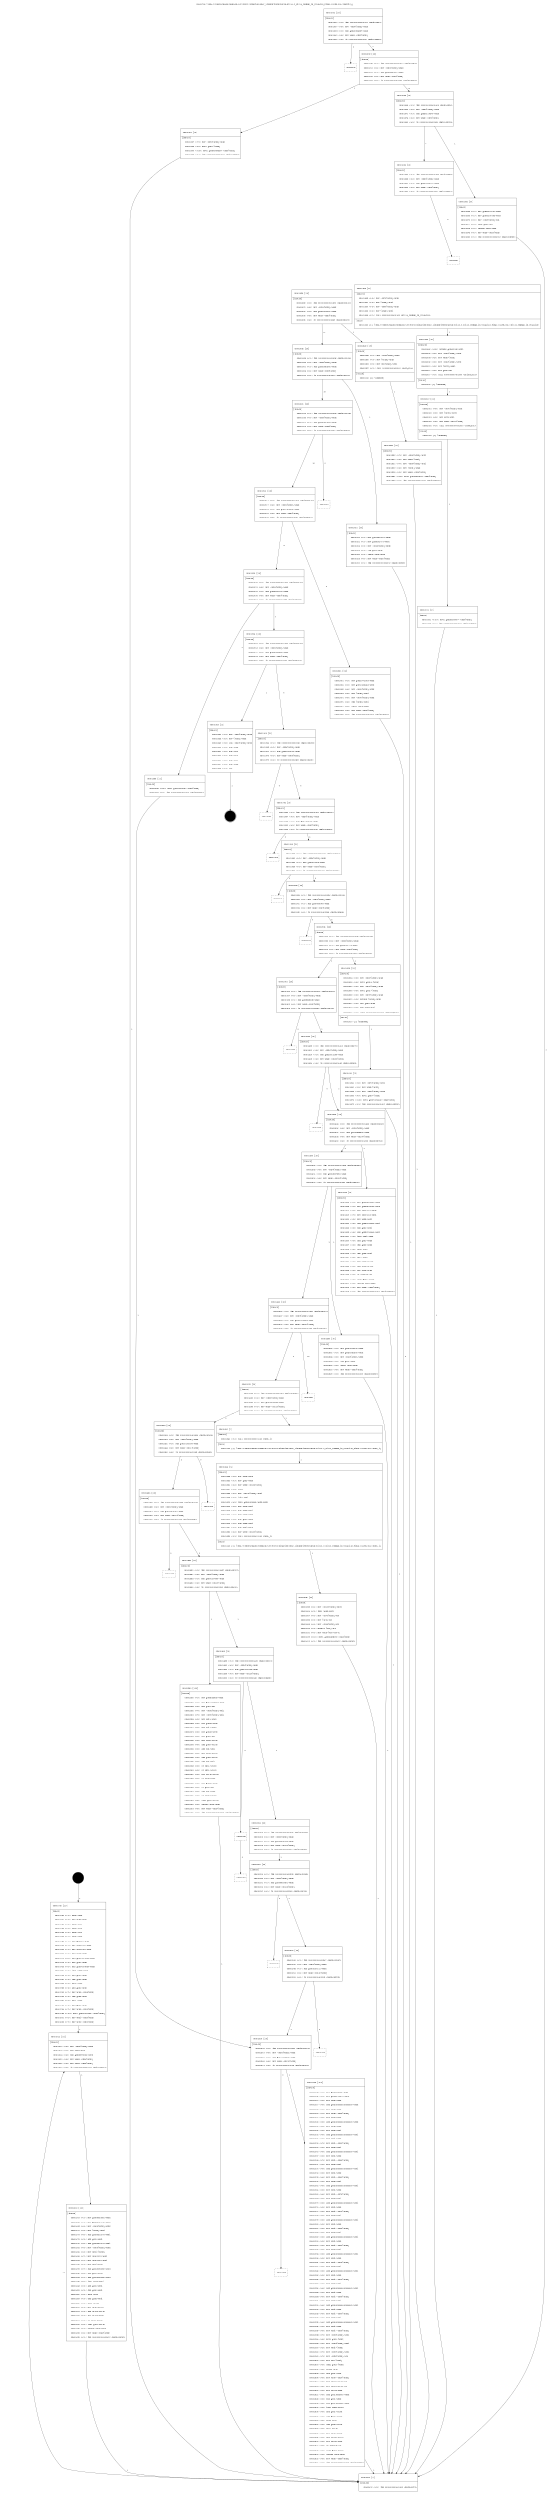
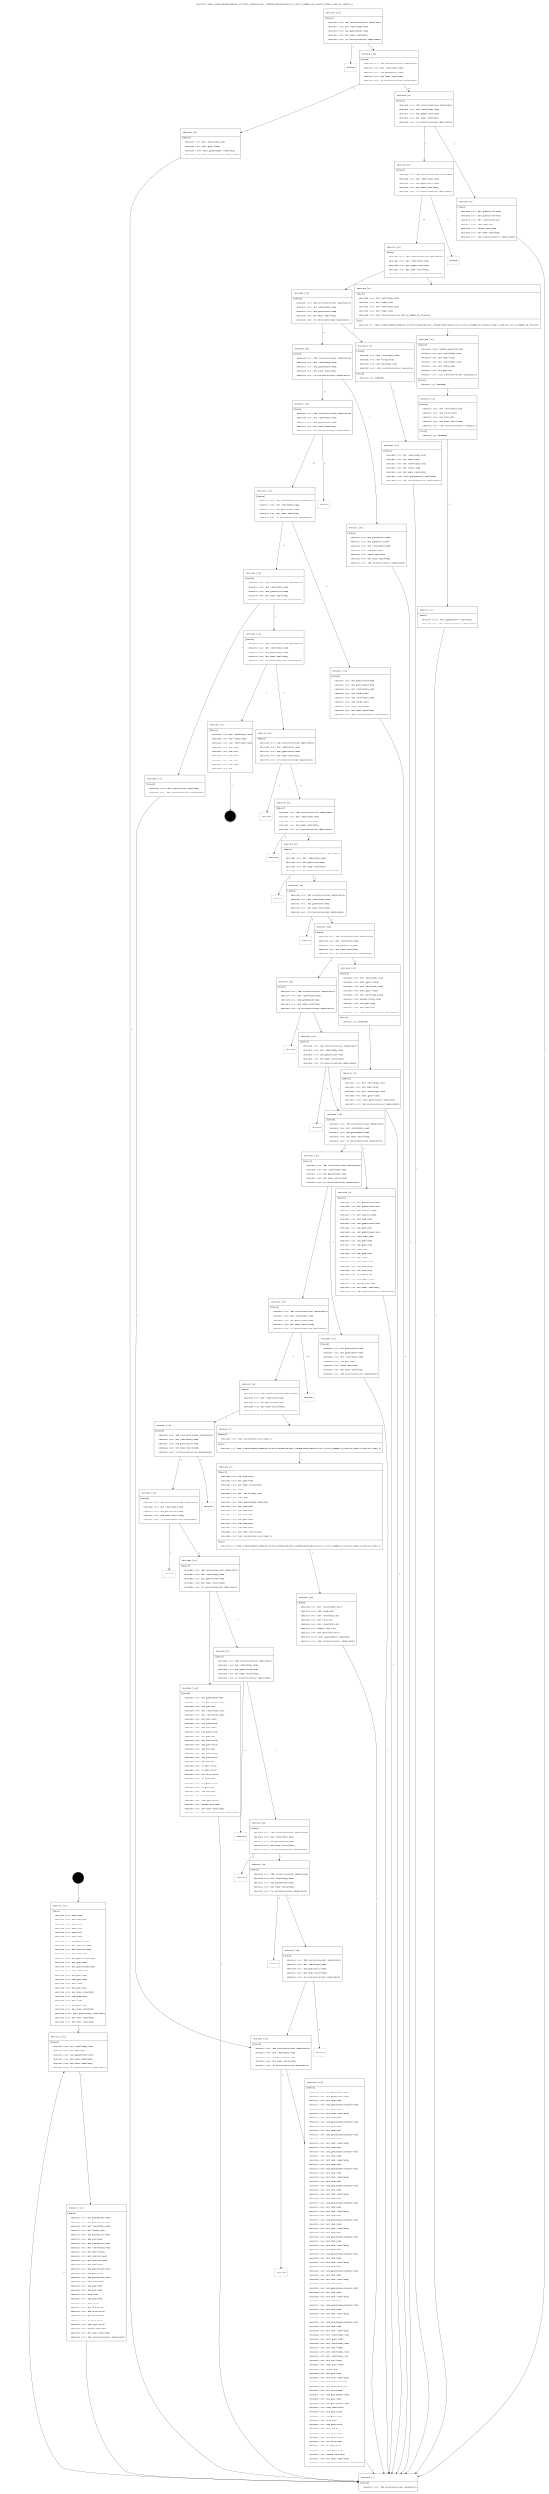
none -> (415, 261)
(241, 1856) -> (247, 1862)
